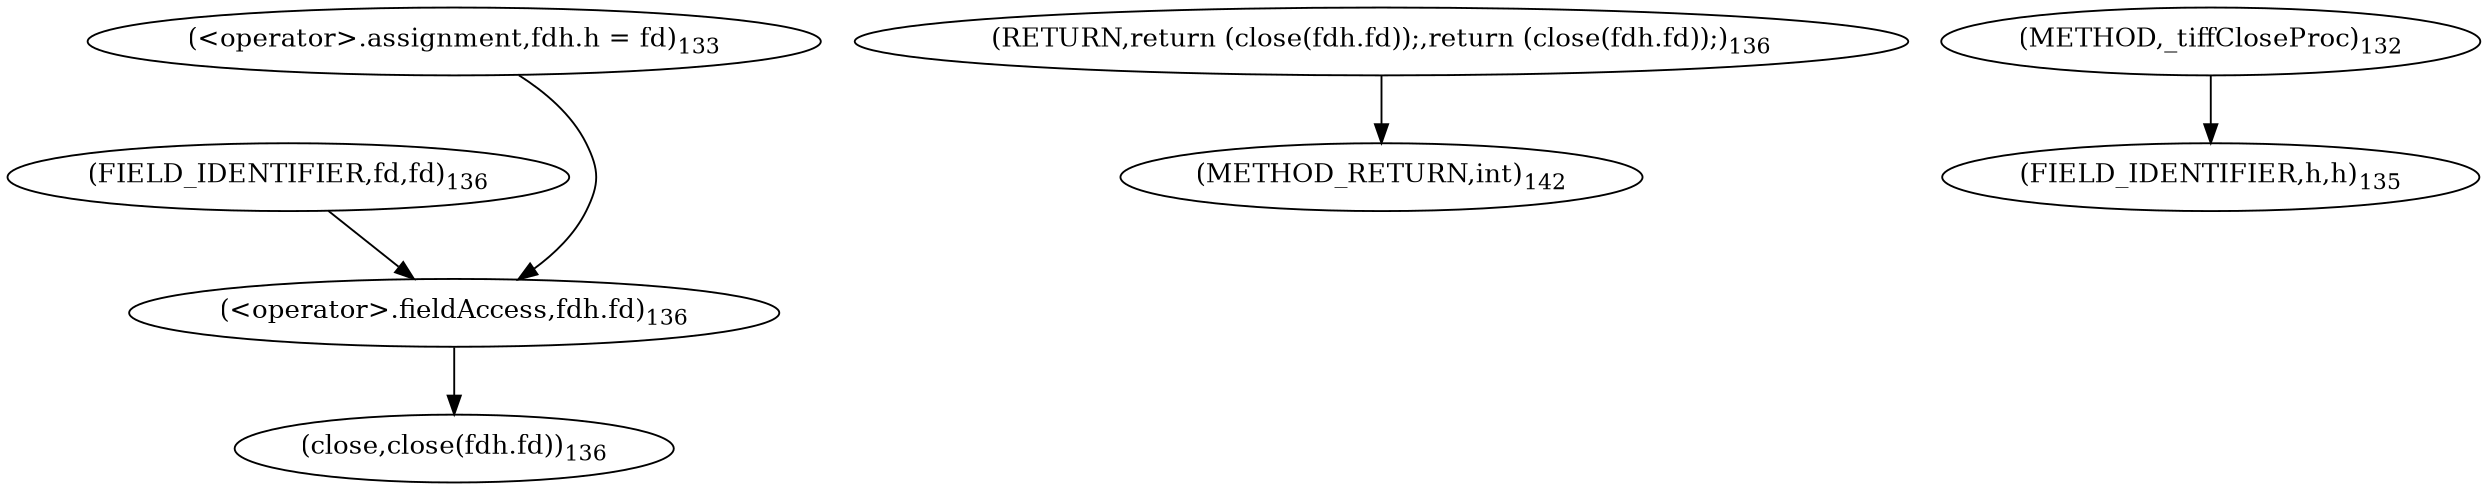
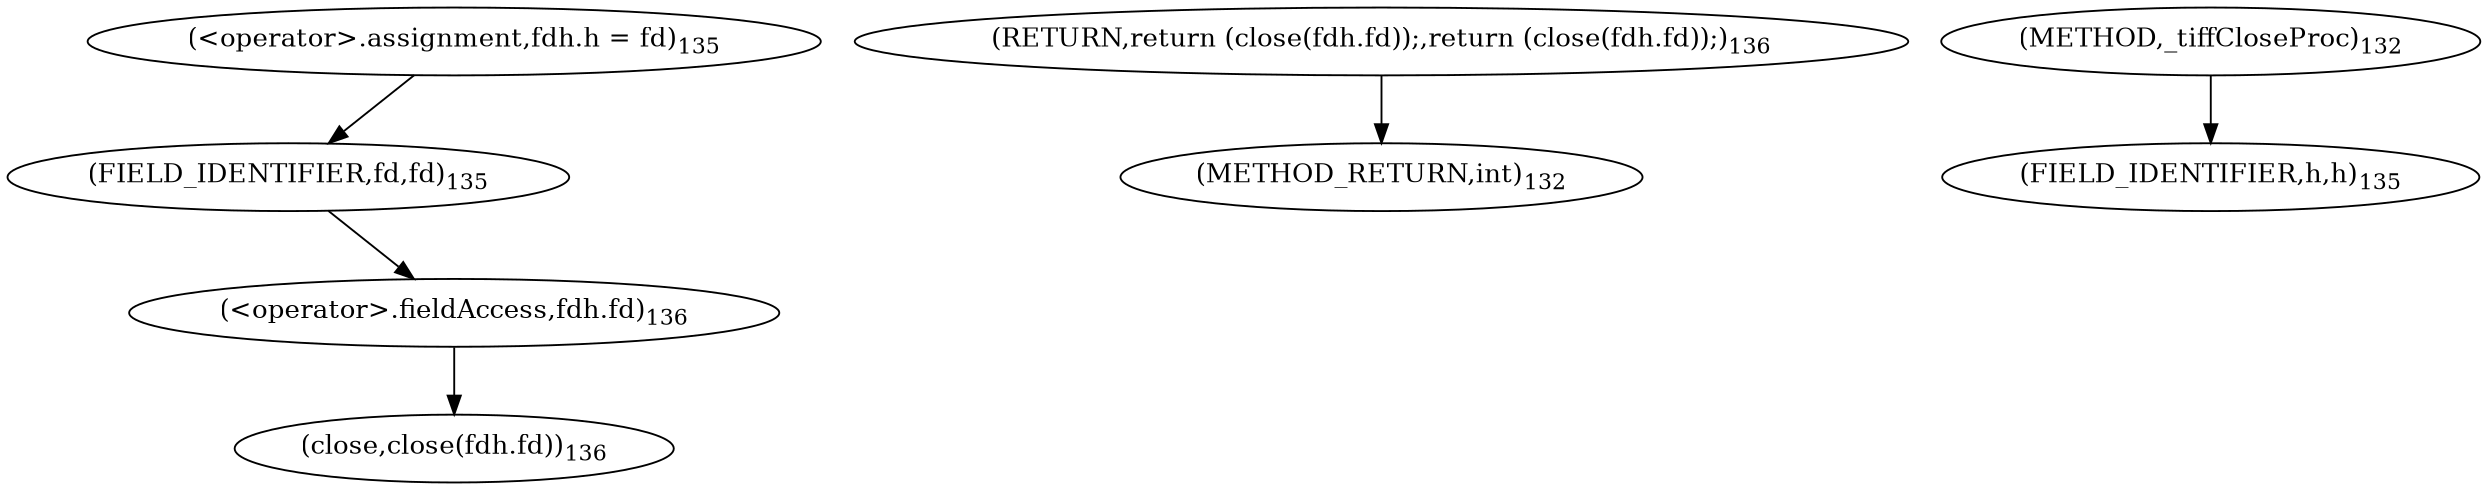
(699, 39) -> (699, 39)
(595, 168) -> (379, 103)
(467, 174) -> (467, 174)
(1545, 174) -> (1545, 174)
